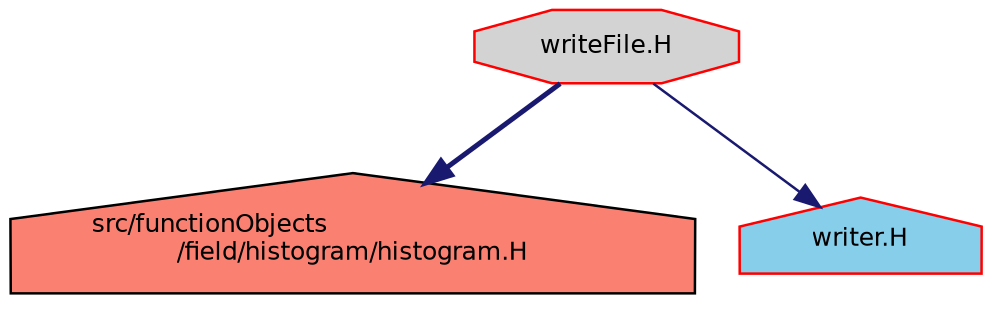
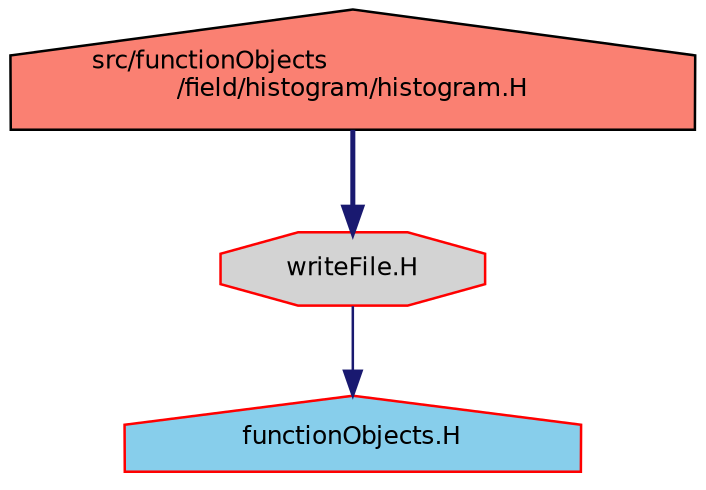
(504, 126) -> (353, 168)
(861, 240) -> (353, 438)
